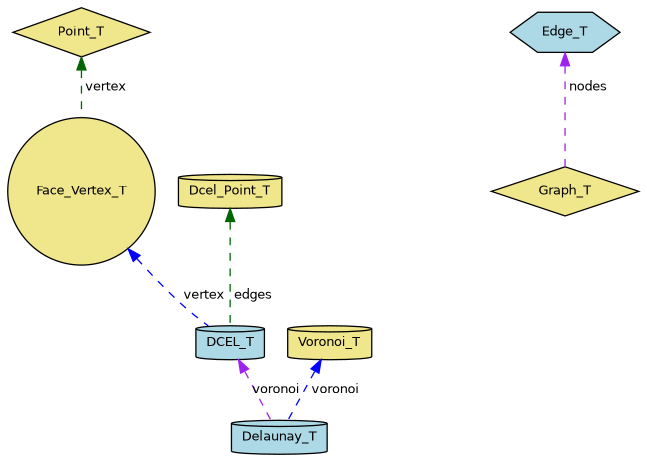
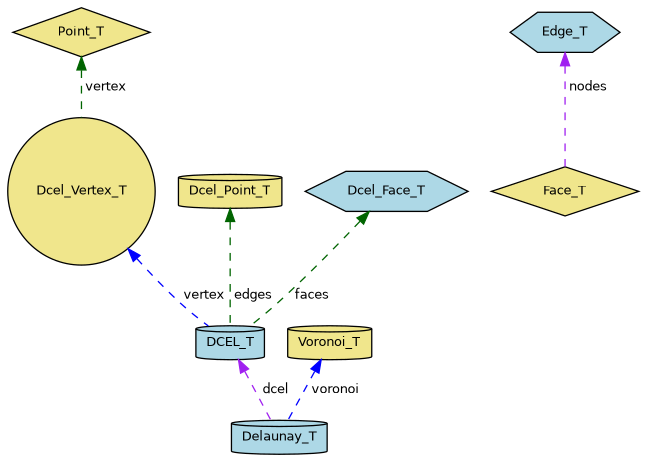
(81, 191) -> (81, 191)
none -> (387, 191)
(565, 191) -> (565, 191)
(274, 390) -> (274, 390)
